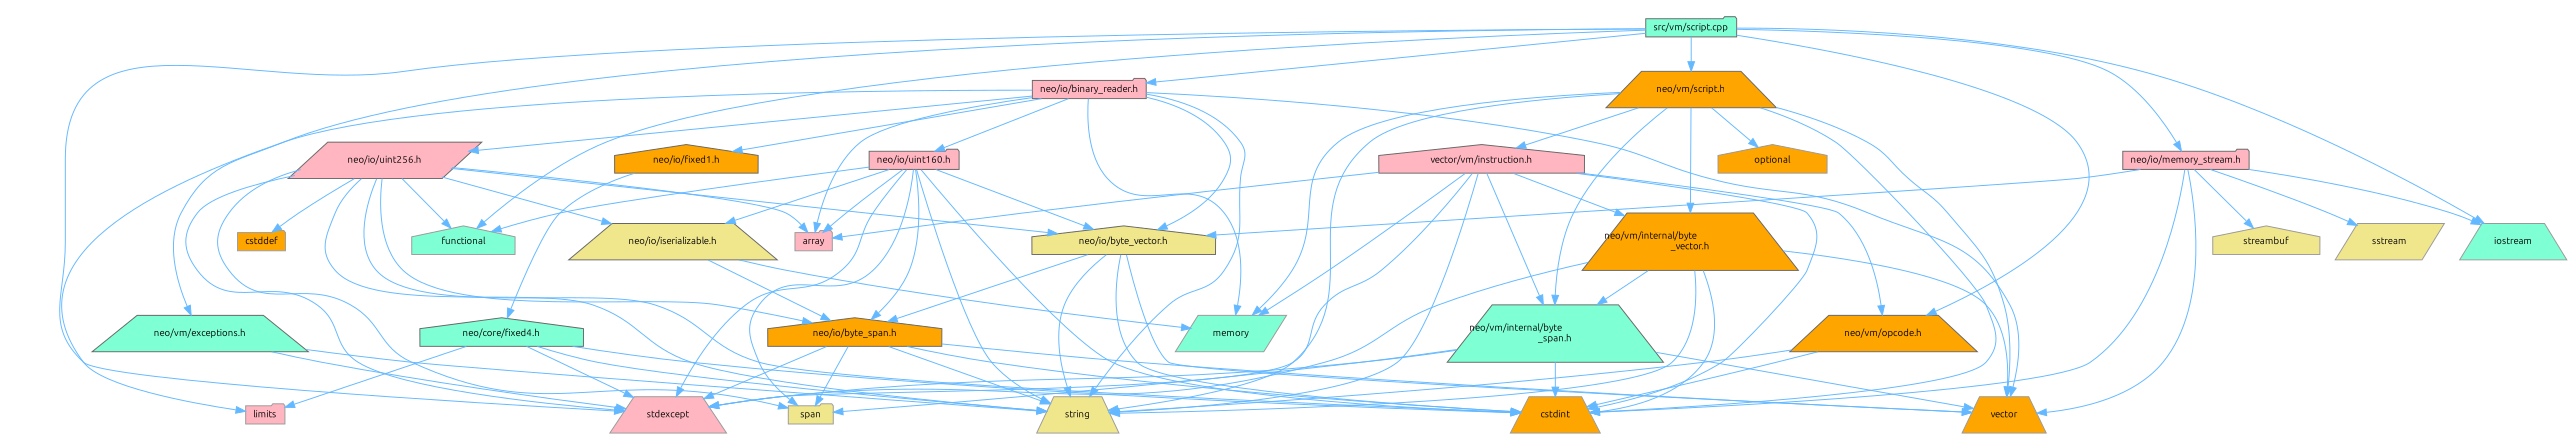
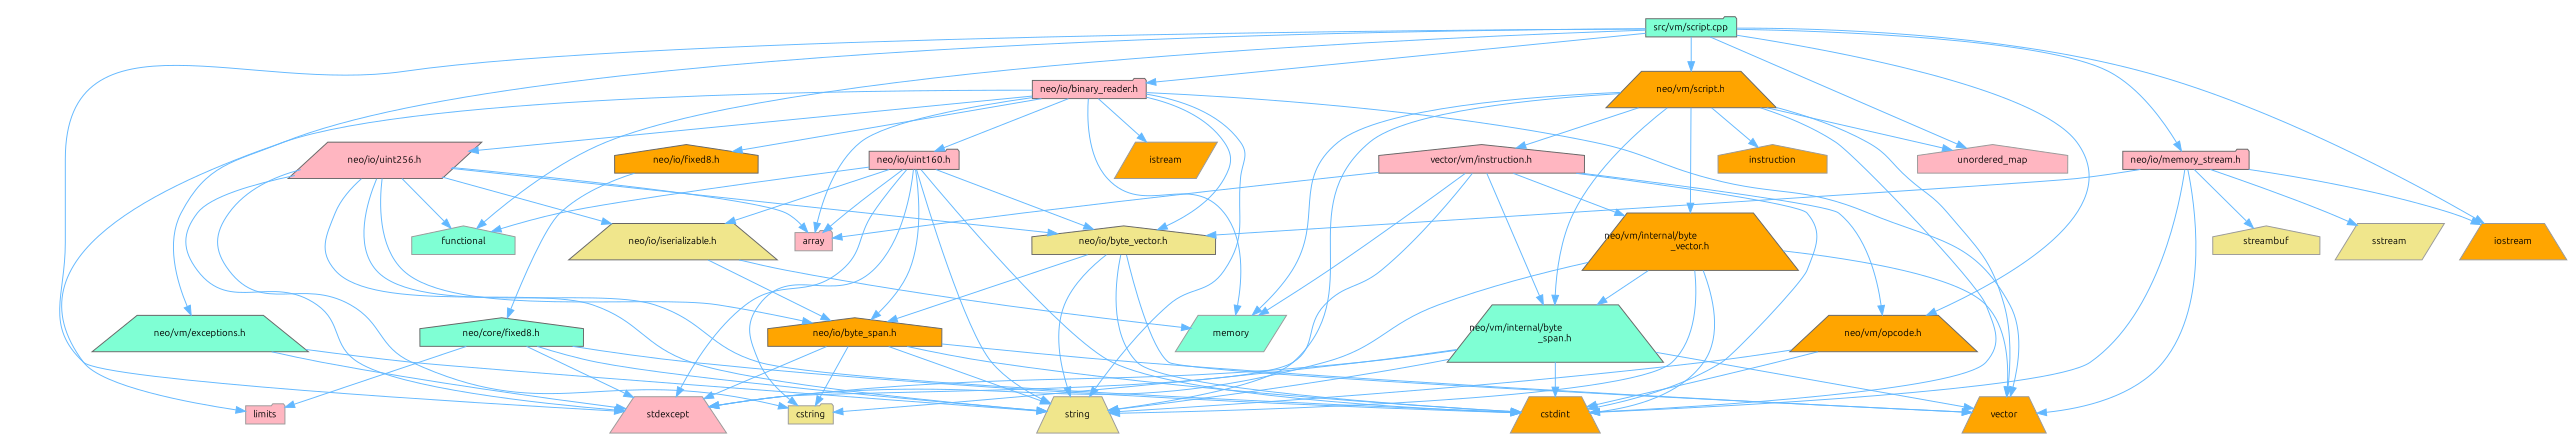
(686, 160) -> (686, 160)
none -> (1166, 160)
(1773, 160) -> (1773, 160)
none -> (1993, 160)
(261, 242) -> none
(2513, 242) -> (2513, 242)
(502, 334) -> (502, 334)
(1385, 369) -> (1284, 387)
(811, 415) -> (811, 415)
